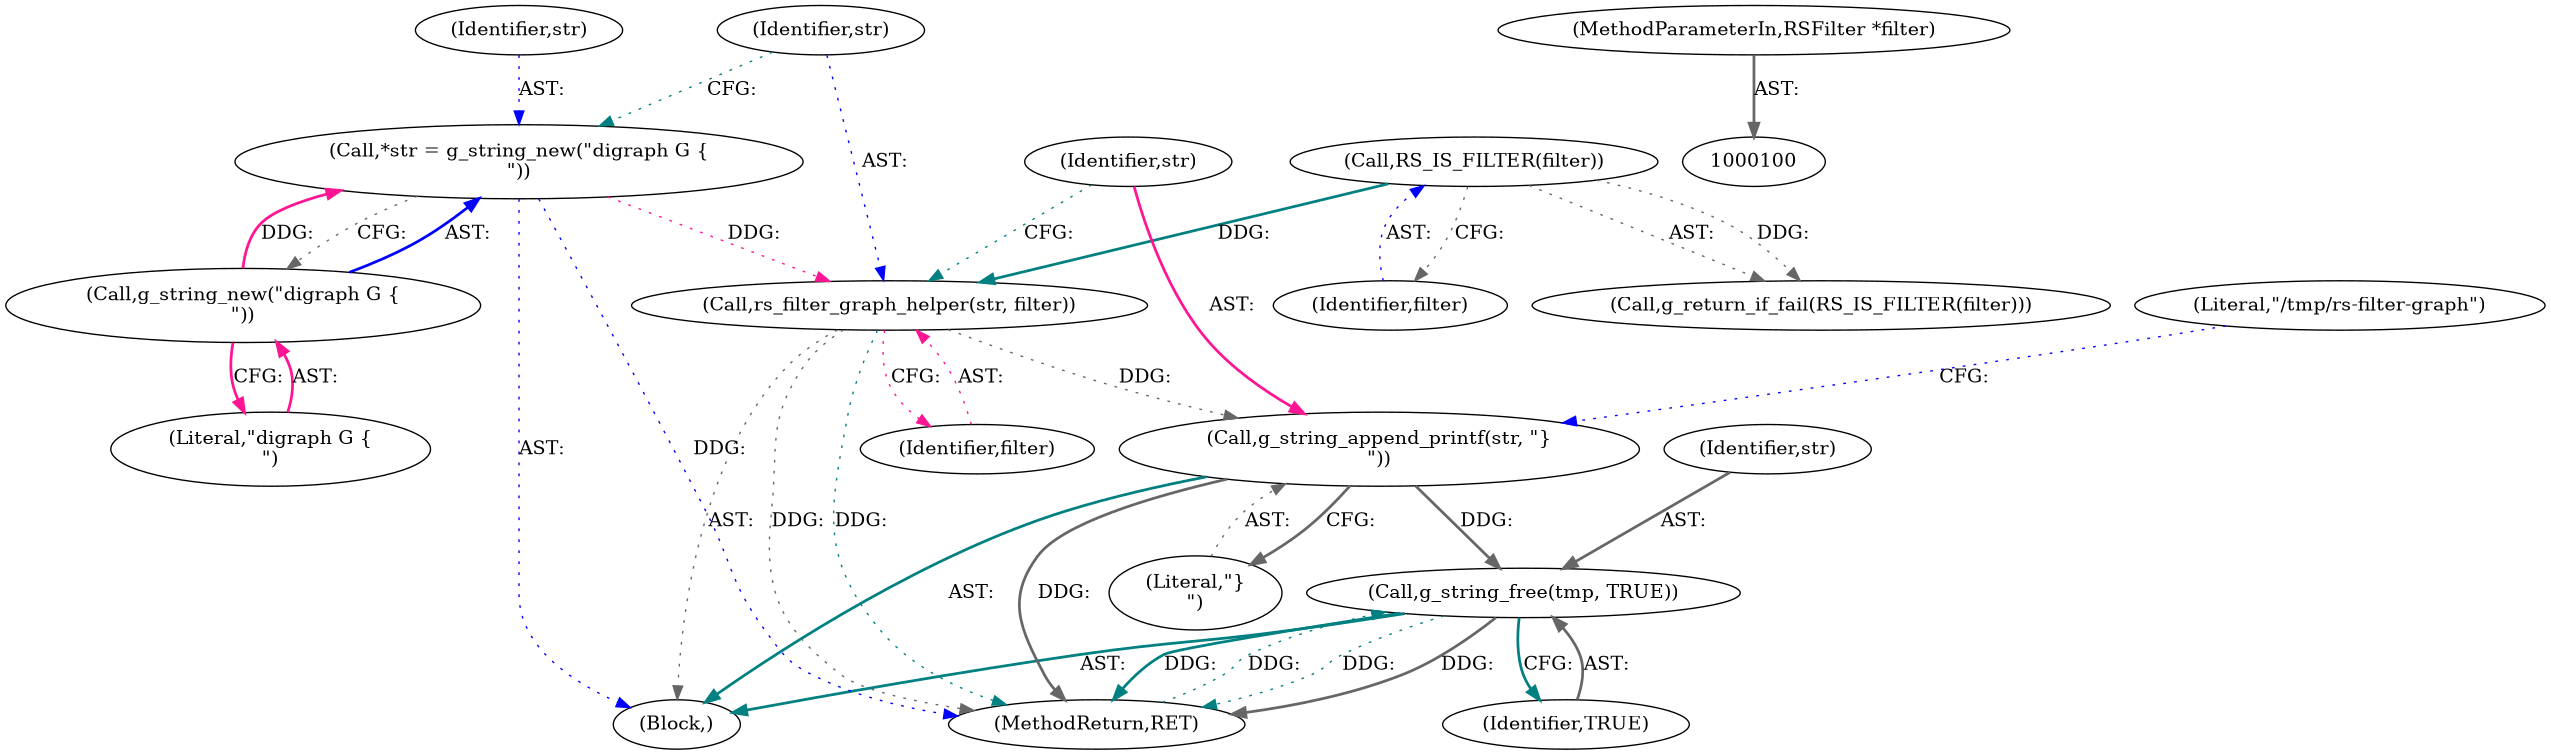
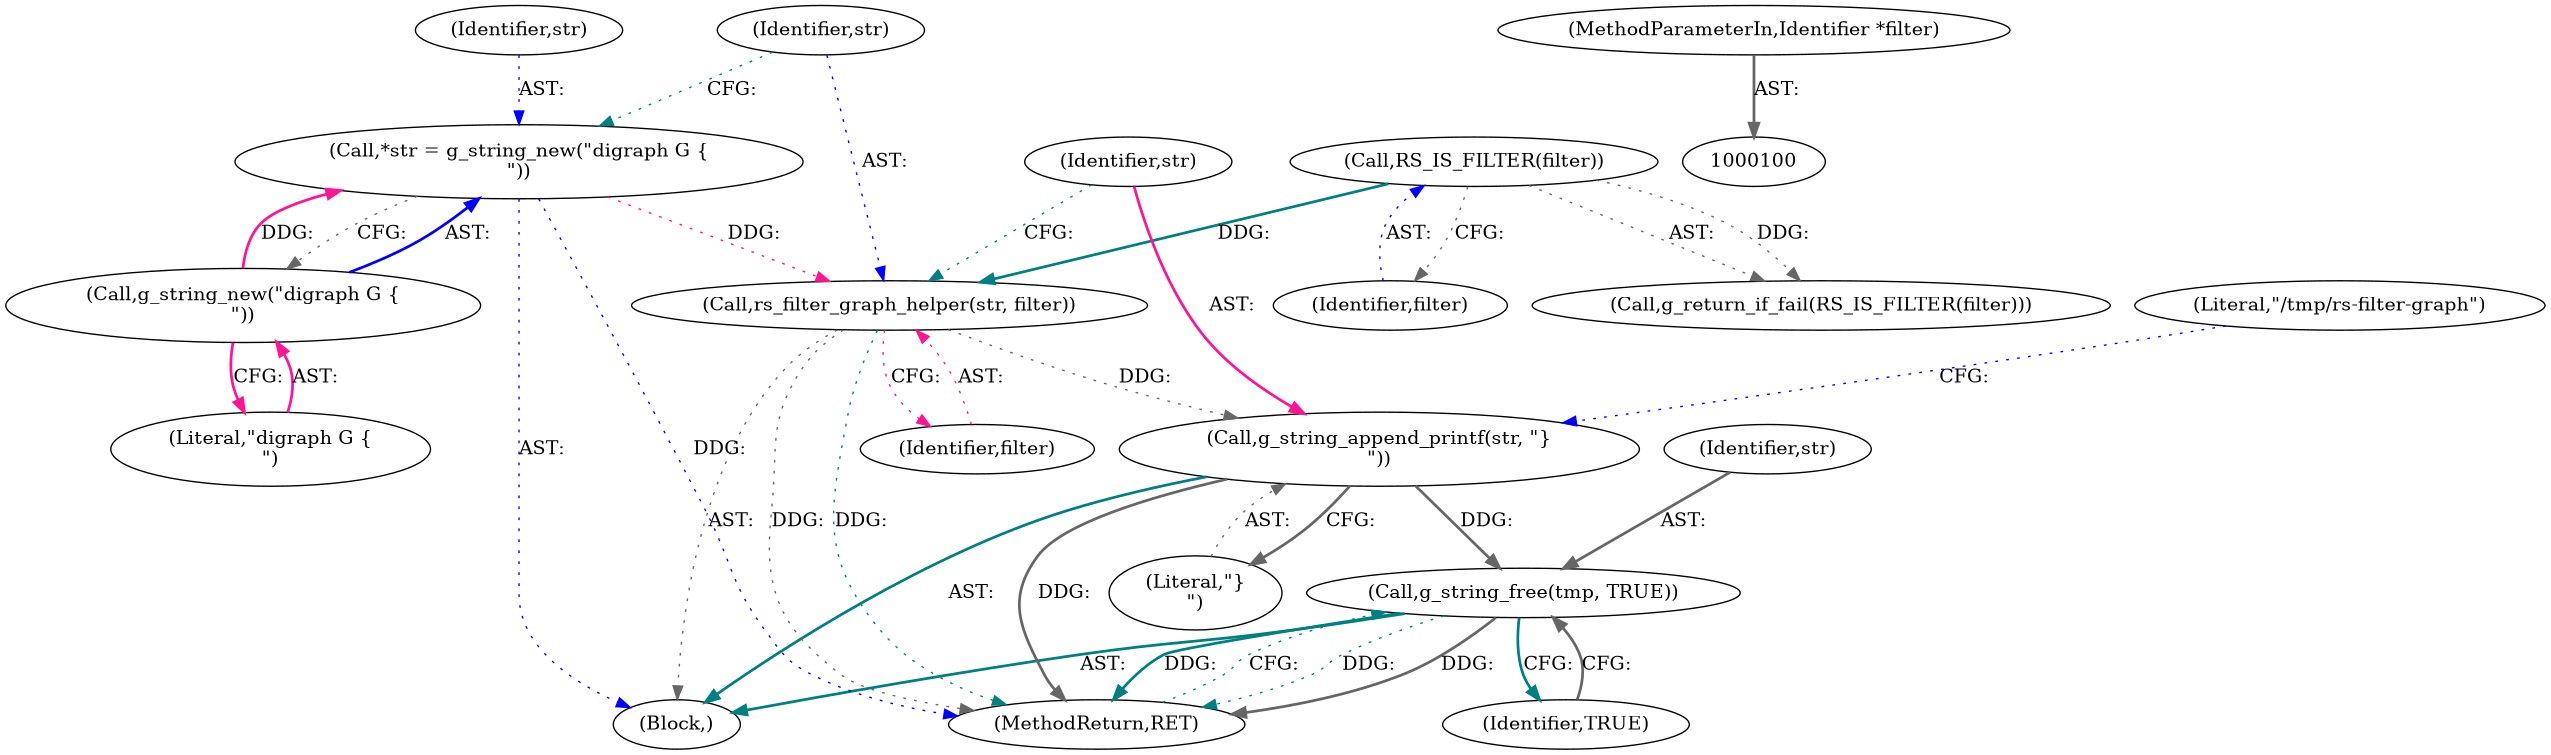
(1754, 30) -> (1754, 30)
(1277, 665) -> (1277, 665)
(1610, 665) -> (1610, 665)
